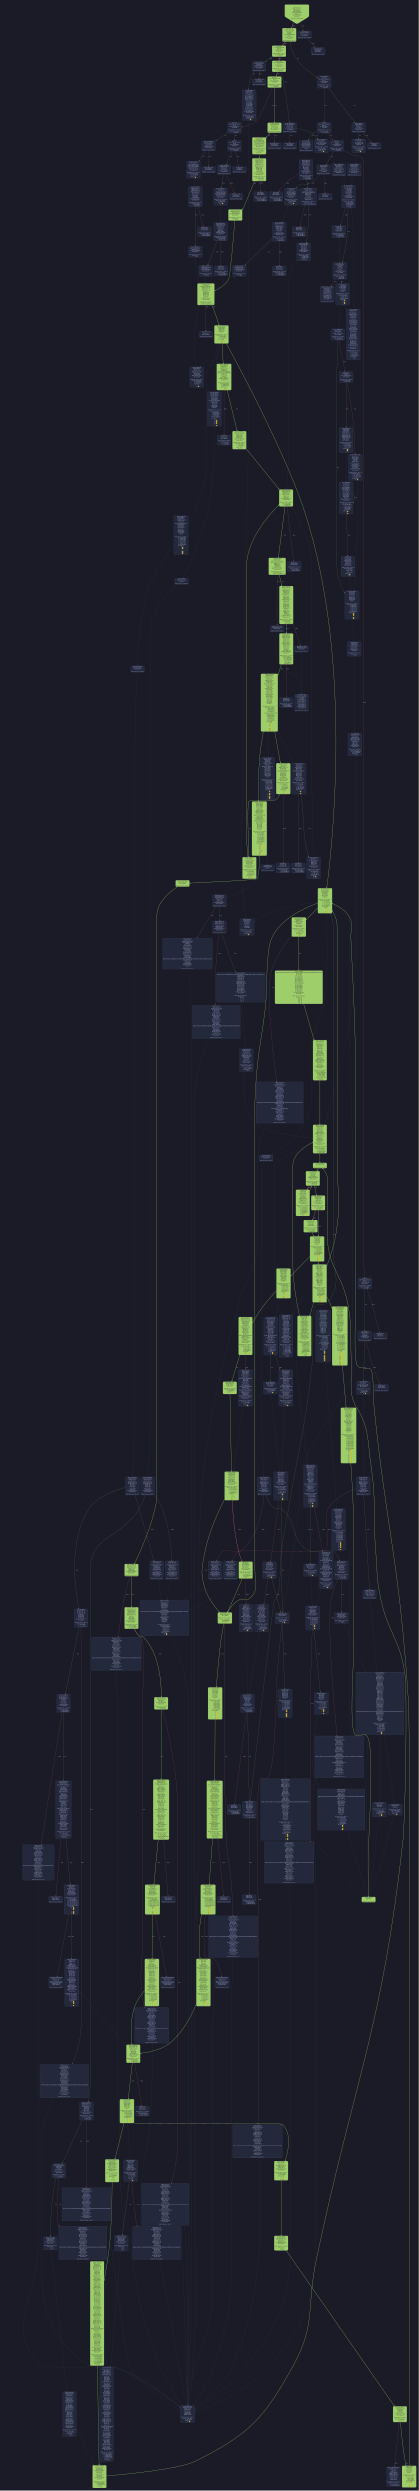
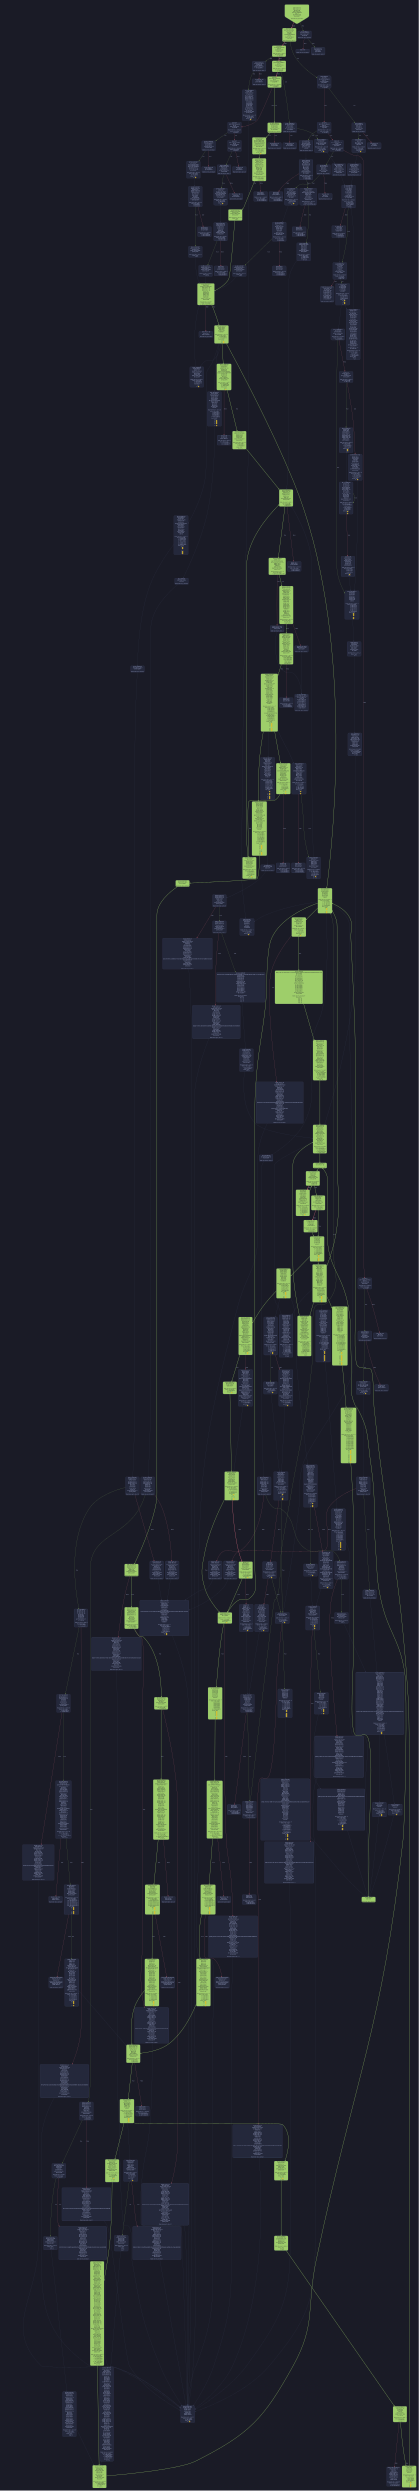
none -> (303, 51)
